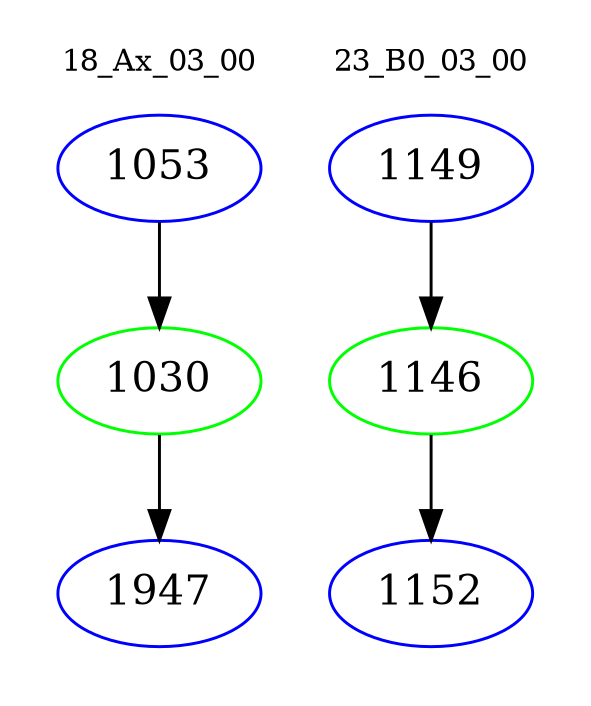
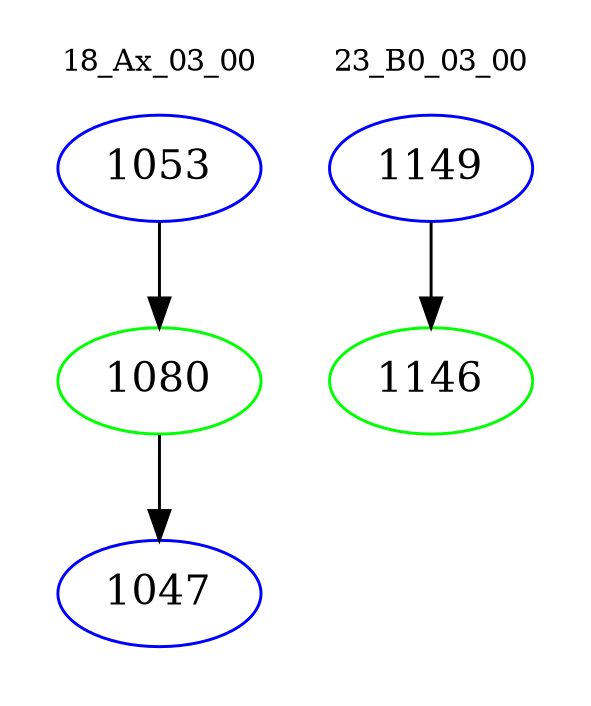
(159, 381) -> (159, 381)
(159, 594) -> (159, 594)
(431, 594) -> none
